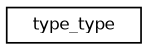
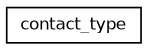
(74, 25) -> (74, 25)
